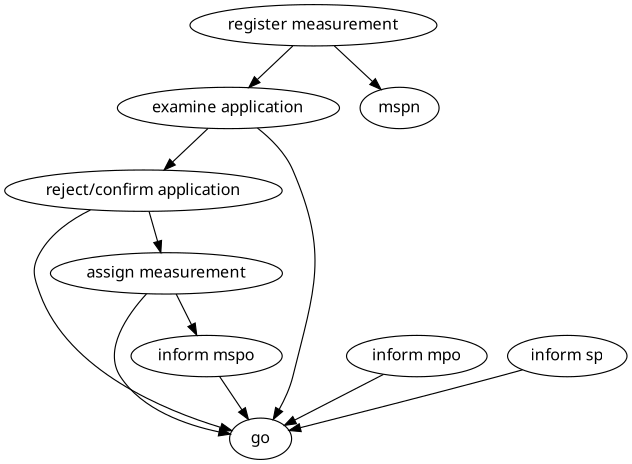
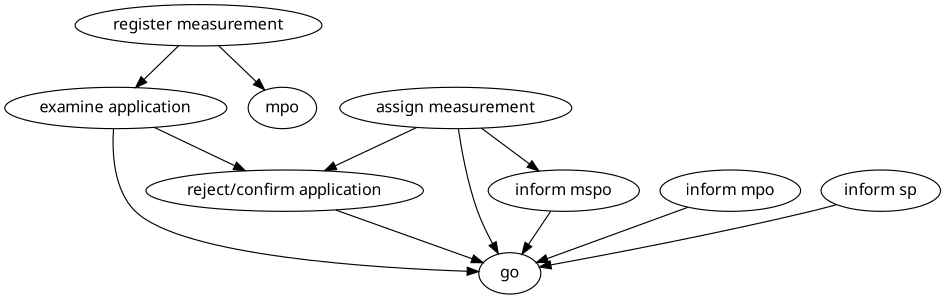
(400, 108) -> (282, 108)
(153, 227) -> (376, 147)
